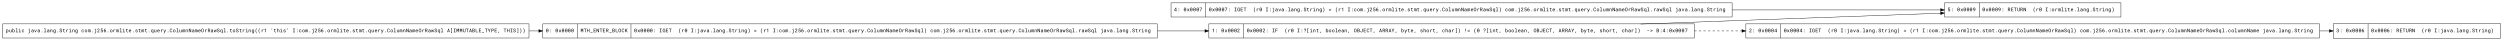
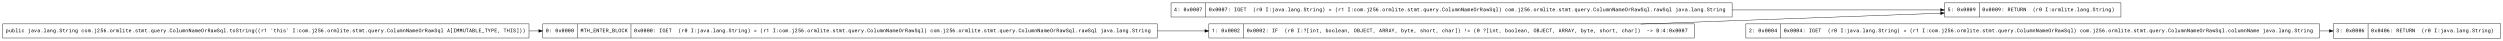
(1718, 31) -> none
(2434, 31) -> (2434, 31)
